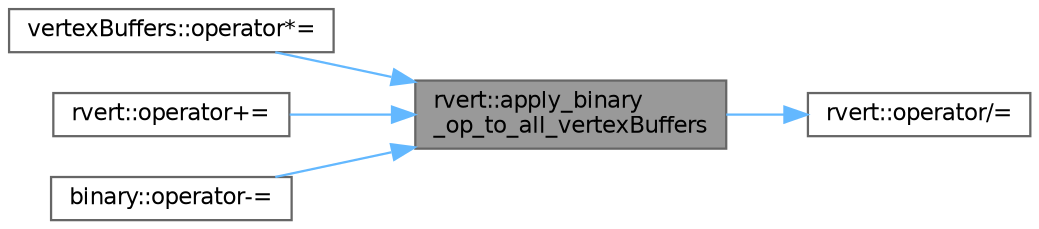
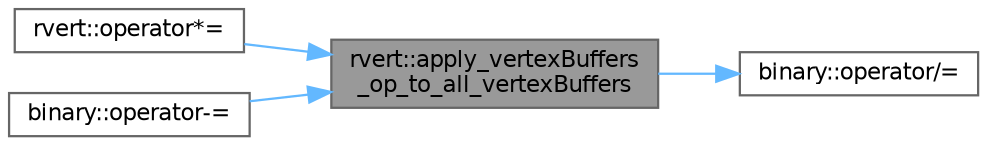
(171, 31) -> (129, 31)
(171, 115) -> none
(571, 115) -> (495, 74)
(919, 115) -> (859, 74)
